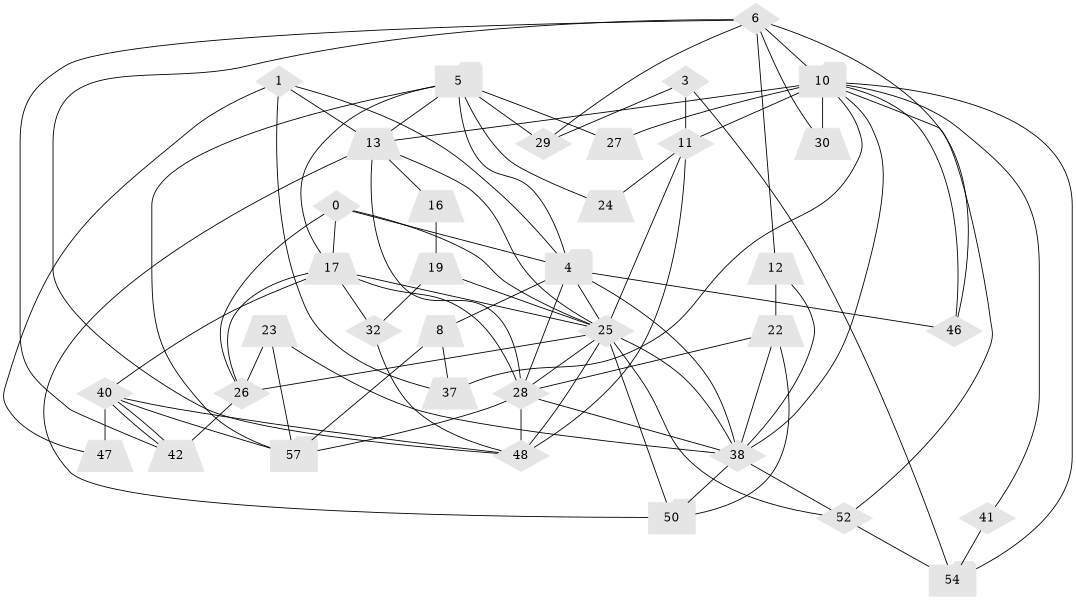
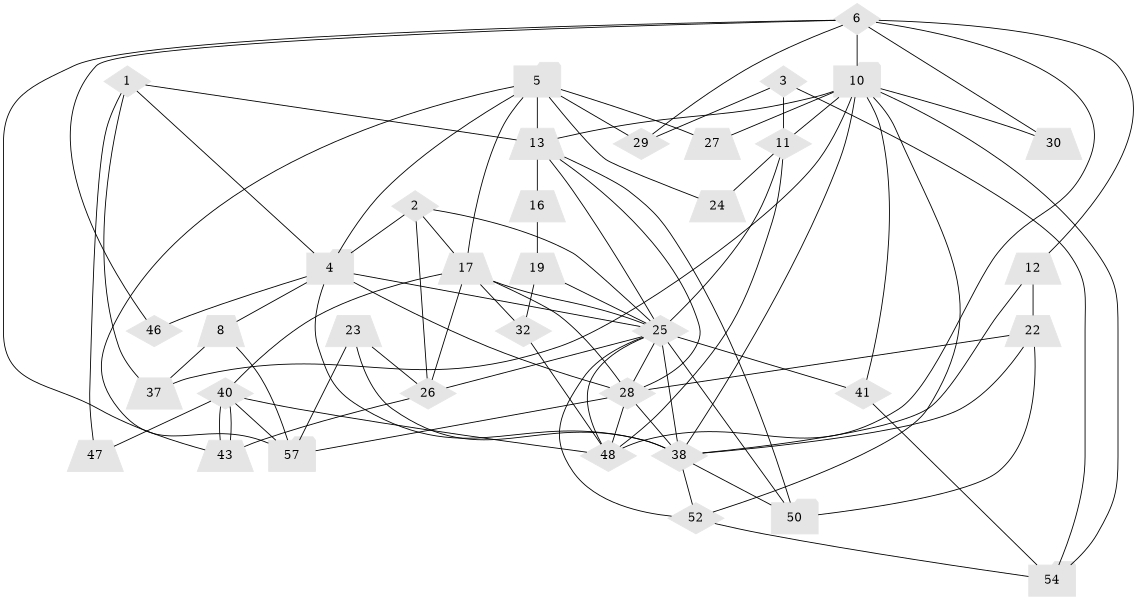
(944, 177) -> none
(336, 206) -> (415, 206)
none -> (762, 362)
(176, 456) -> (225, 456)
